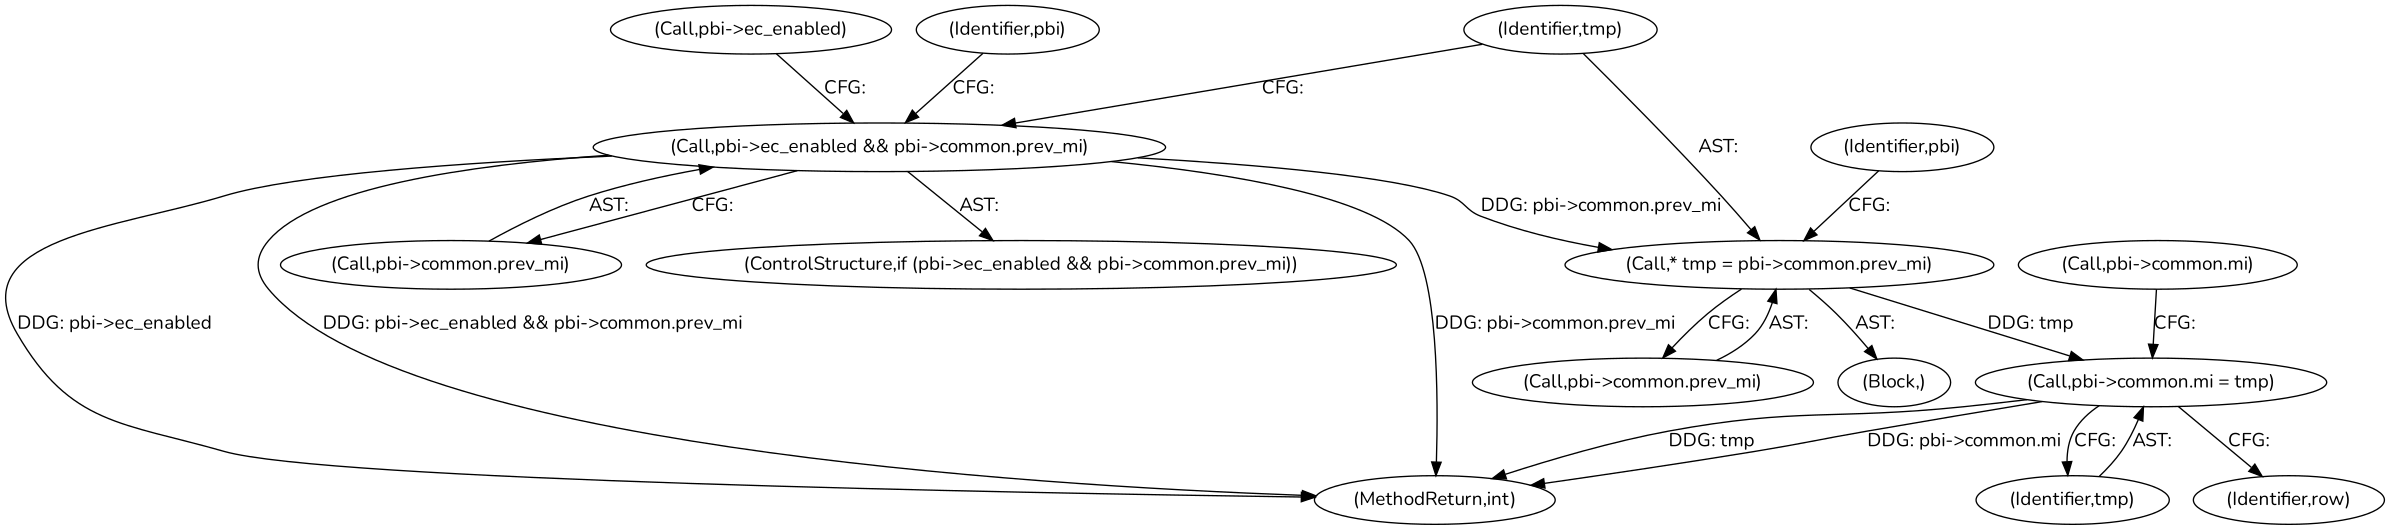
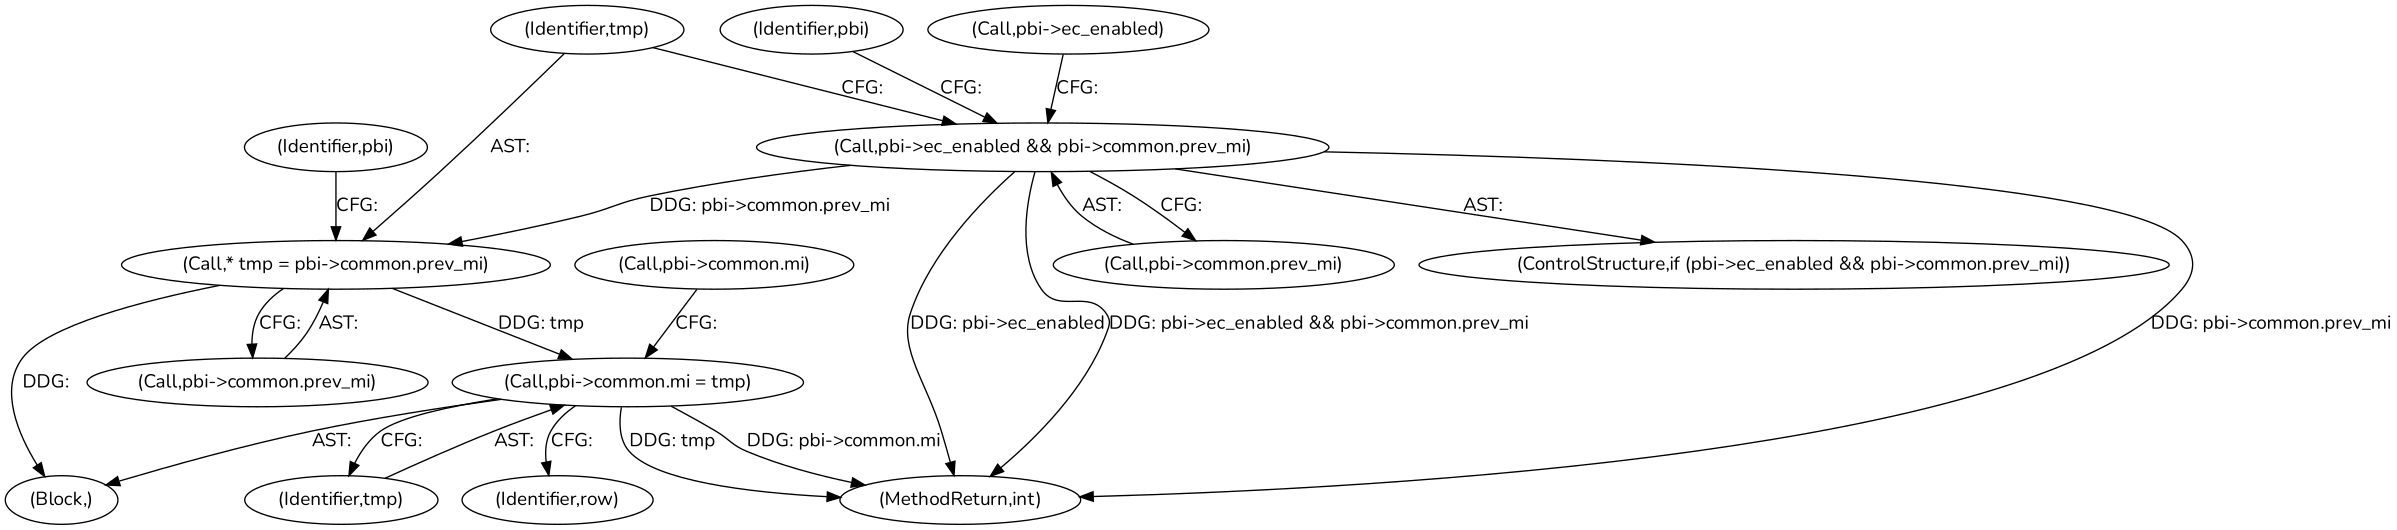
(1878, 324) -> (49, 382)
none -> (308, 432)
